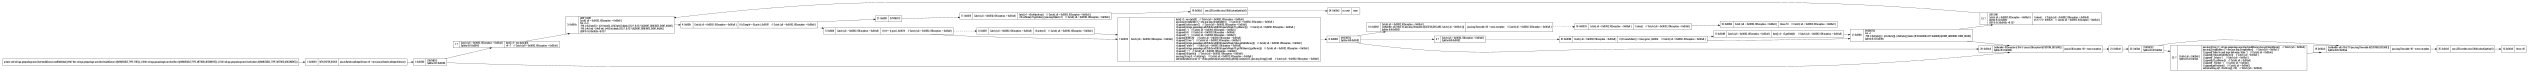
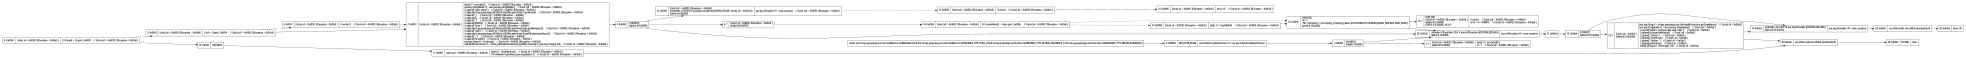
(620, 25) -> none
none -> (1761, 40)
(1778, 40) -> (1177, 20)
(436, 63) -> (1354, 45)
